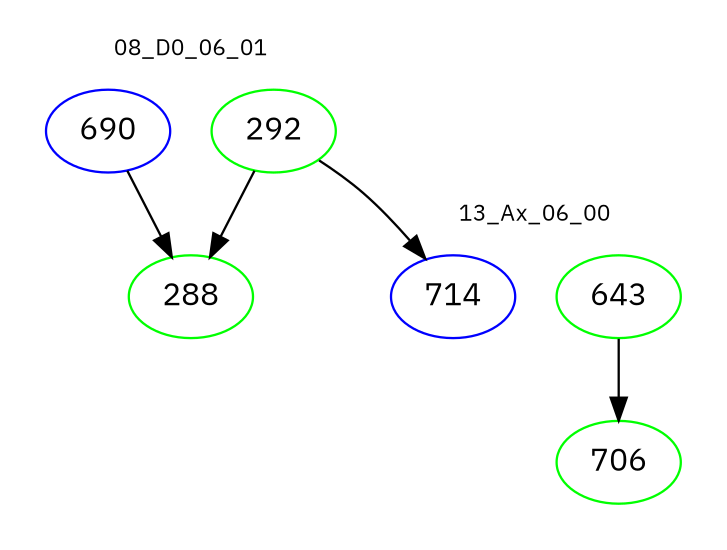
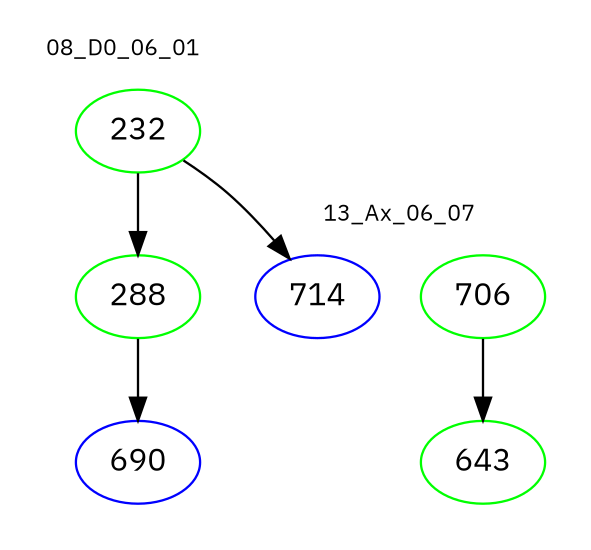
(274, 131) -> (138, 131)
(144, 204) -> (138, 368)
(536, 215) -> (400, 215)
(619, 368) -> (483, 368)
